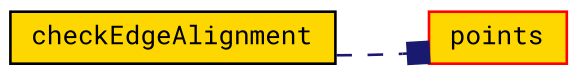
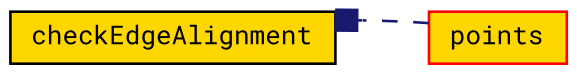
(369, 55) -> (396, 21)
